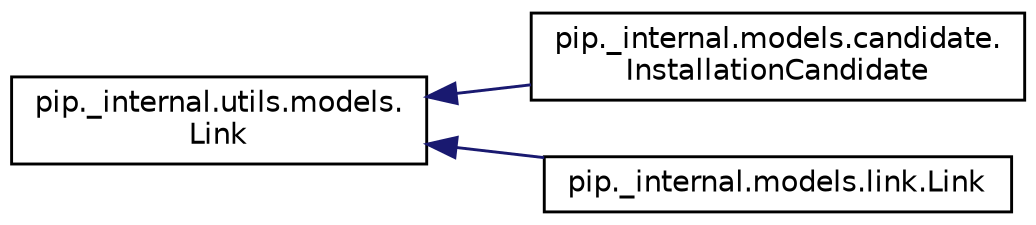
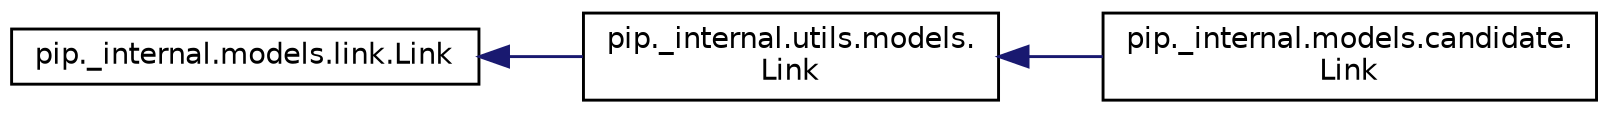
(778, 57) -> (1350, 57)
(500, 153) -> (546, 57)
